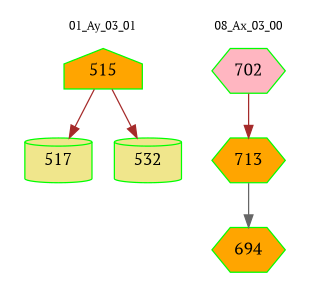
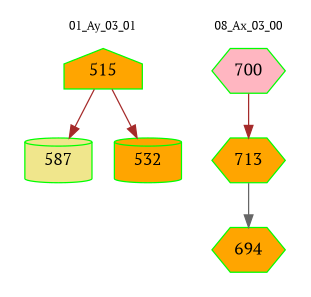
(249, 71) -> (249, 71)
(58, 160) -> (58, 160)
(148, 160) -> (148, 160)
